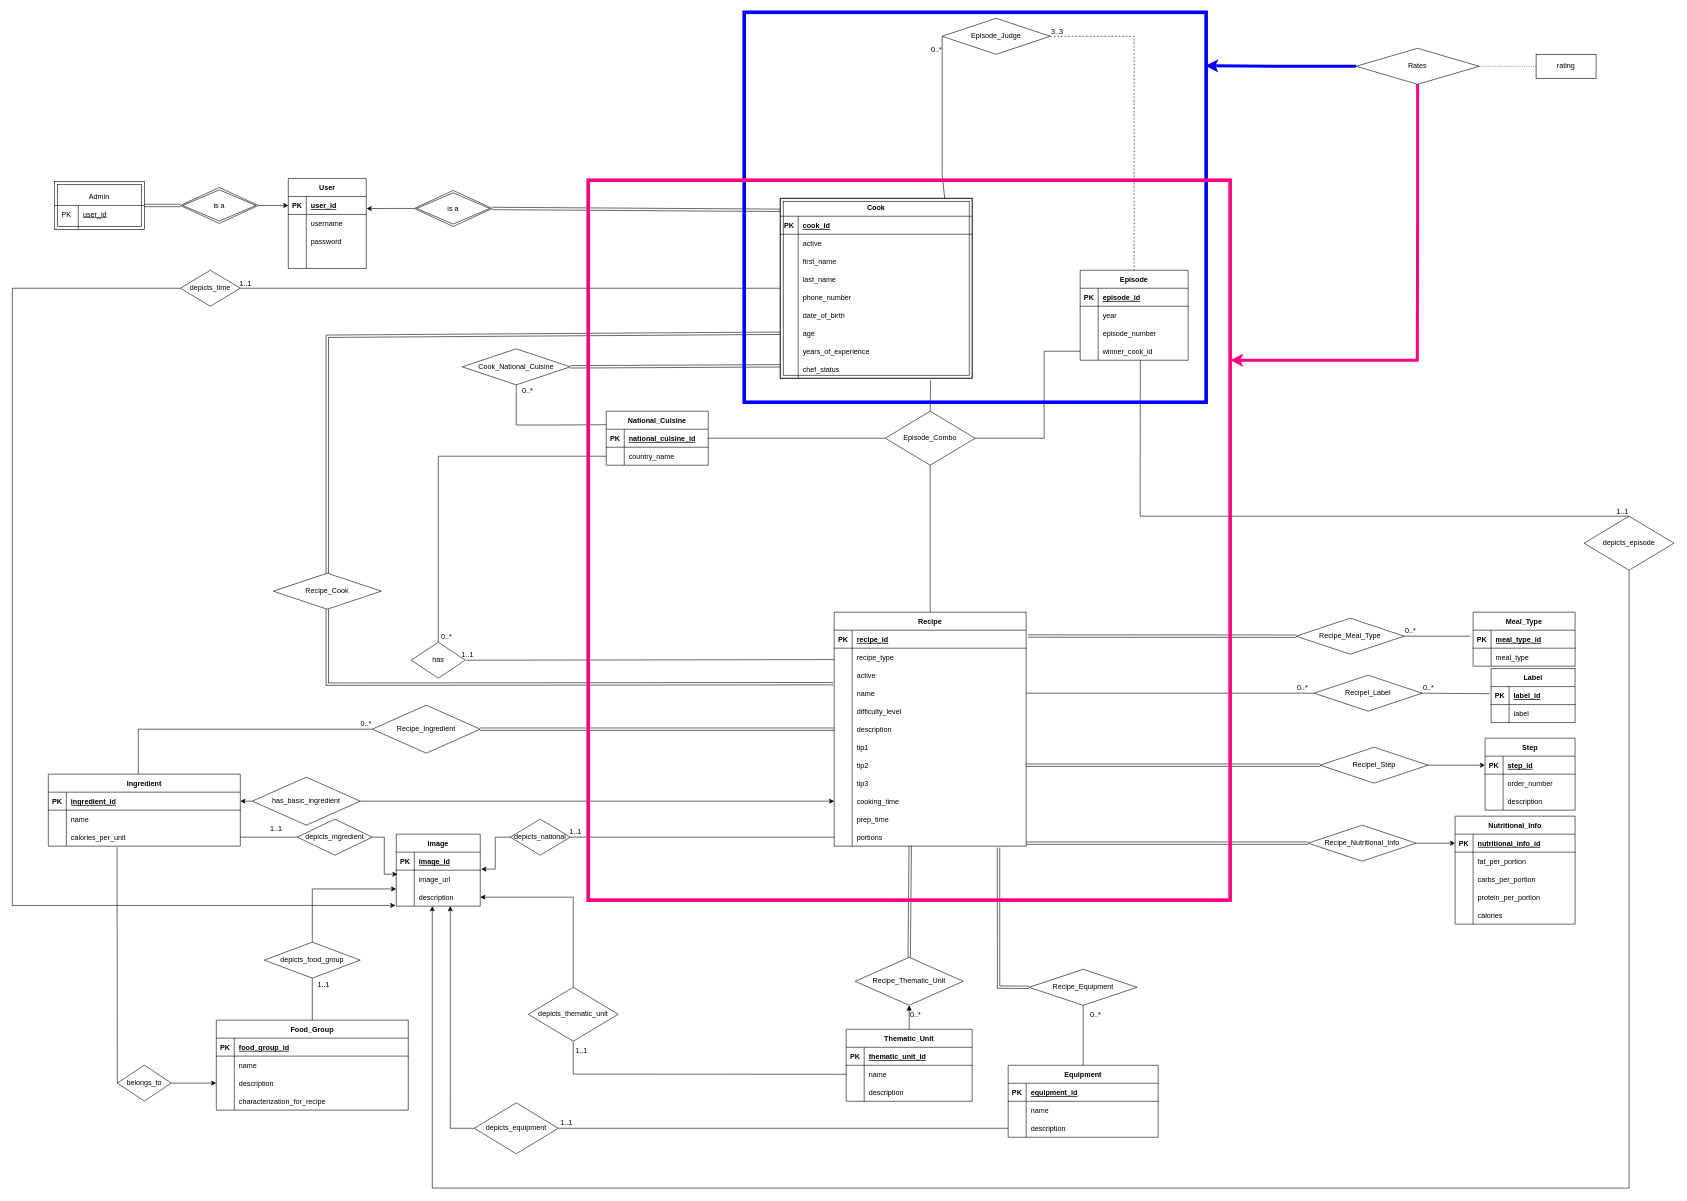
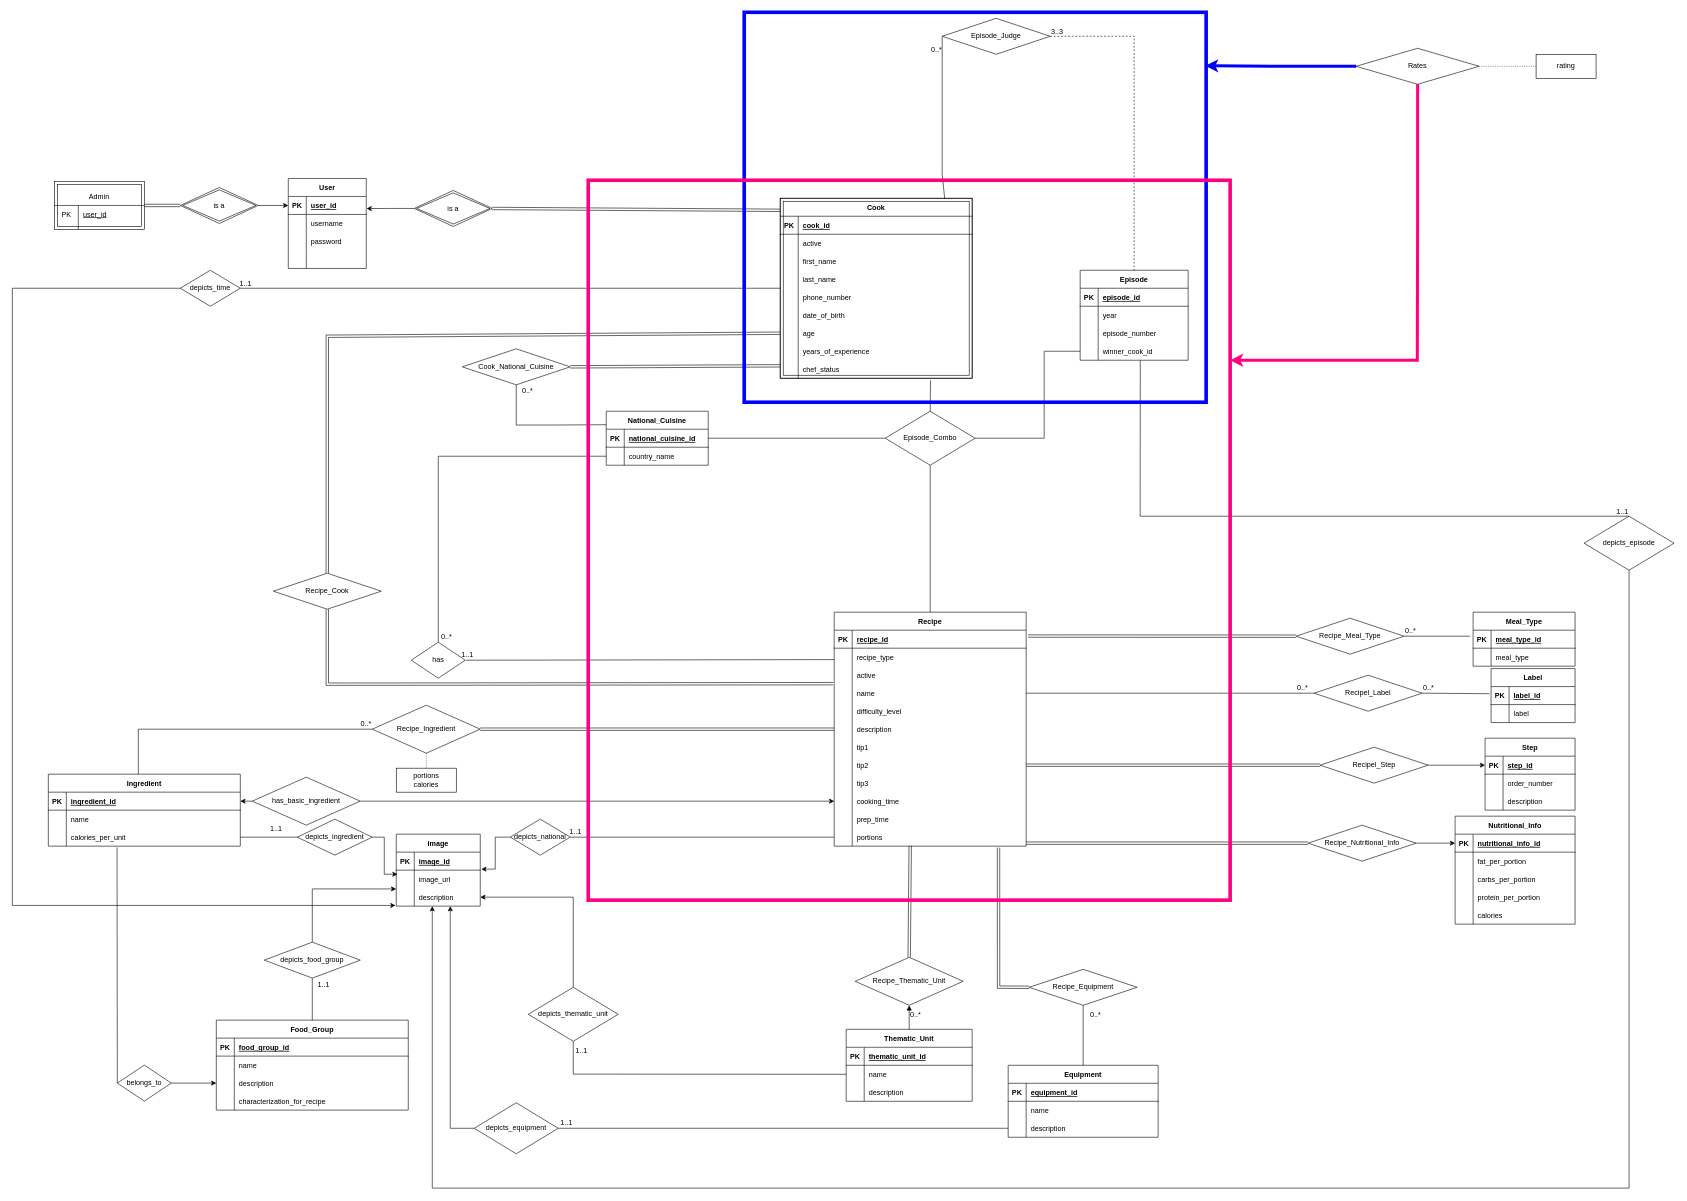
none -> (426, 763)
none -> (426, 780)
